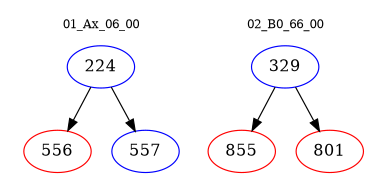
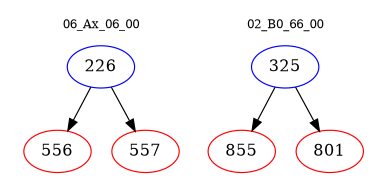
(102, 25) -> (102, 25)
(101, 67) -> (101, 67)
(285, 67) -> (285, 67)
(146, 151) -> (146, 151)
